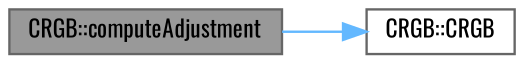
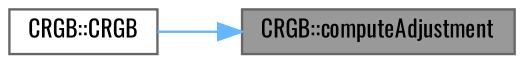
(312, 32) -> (188, 32)
